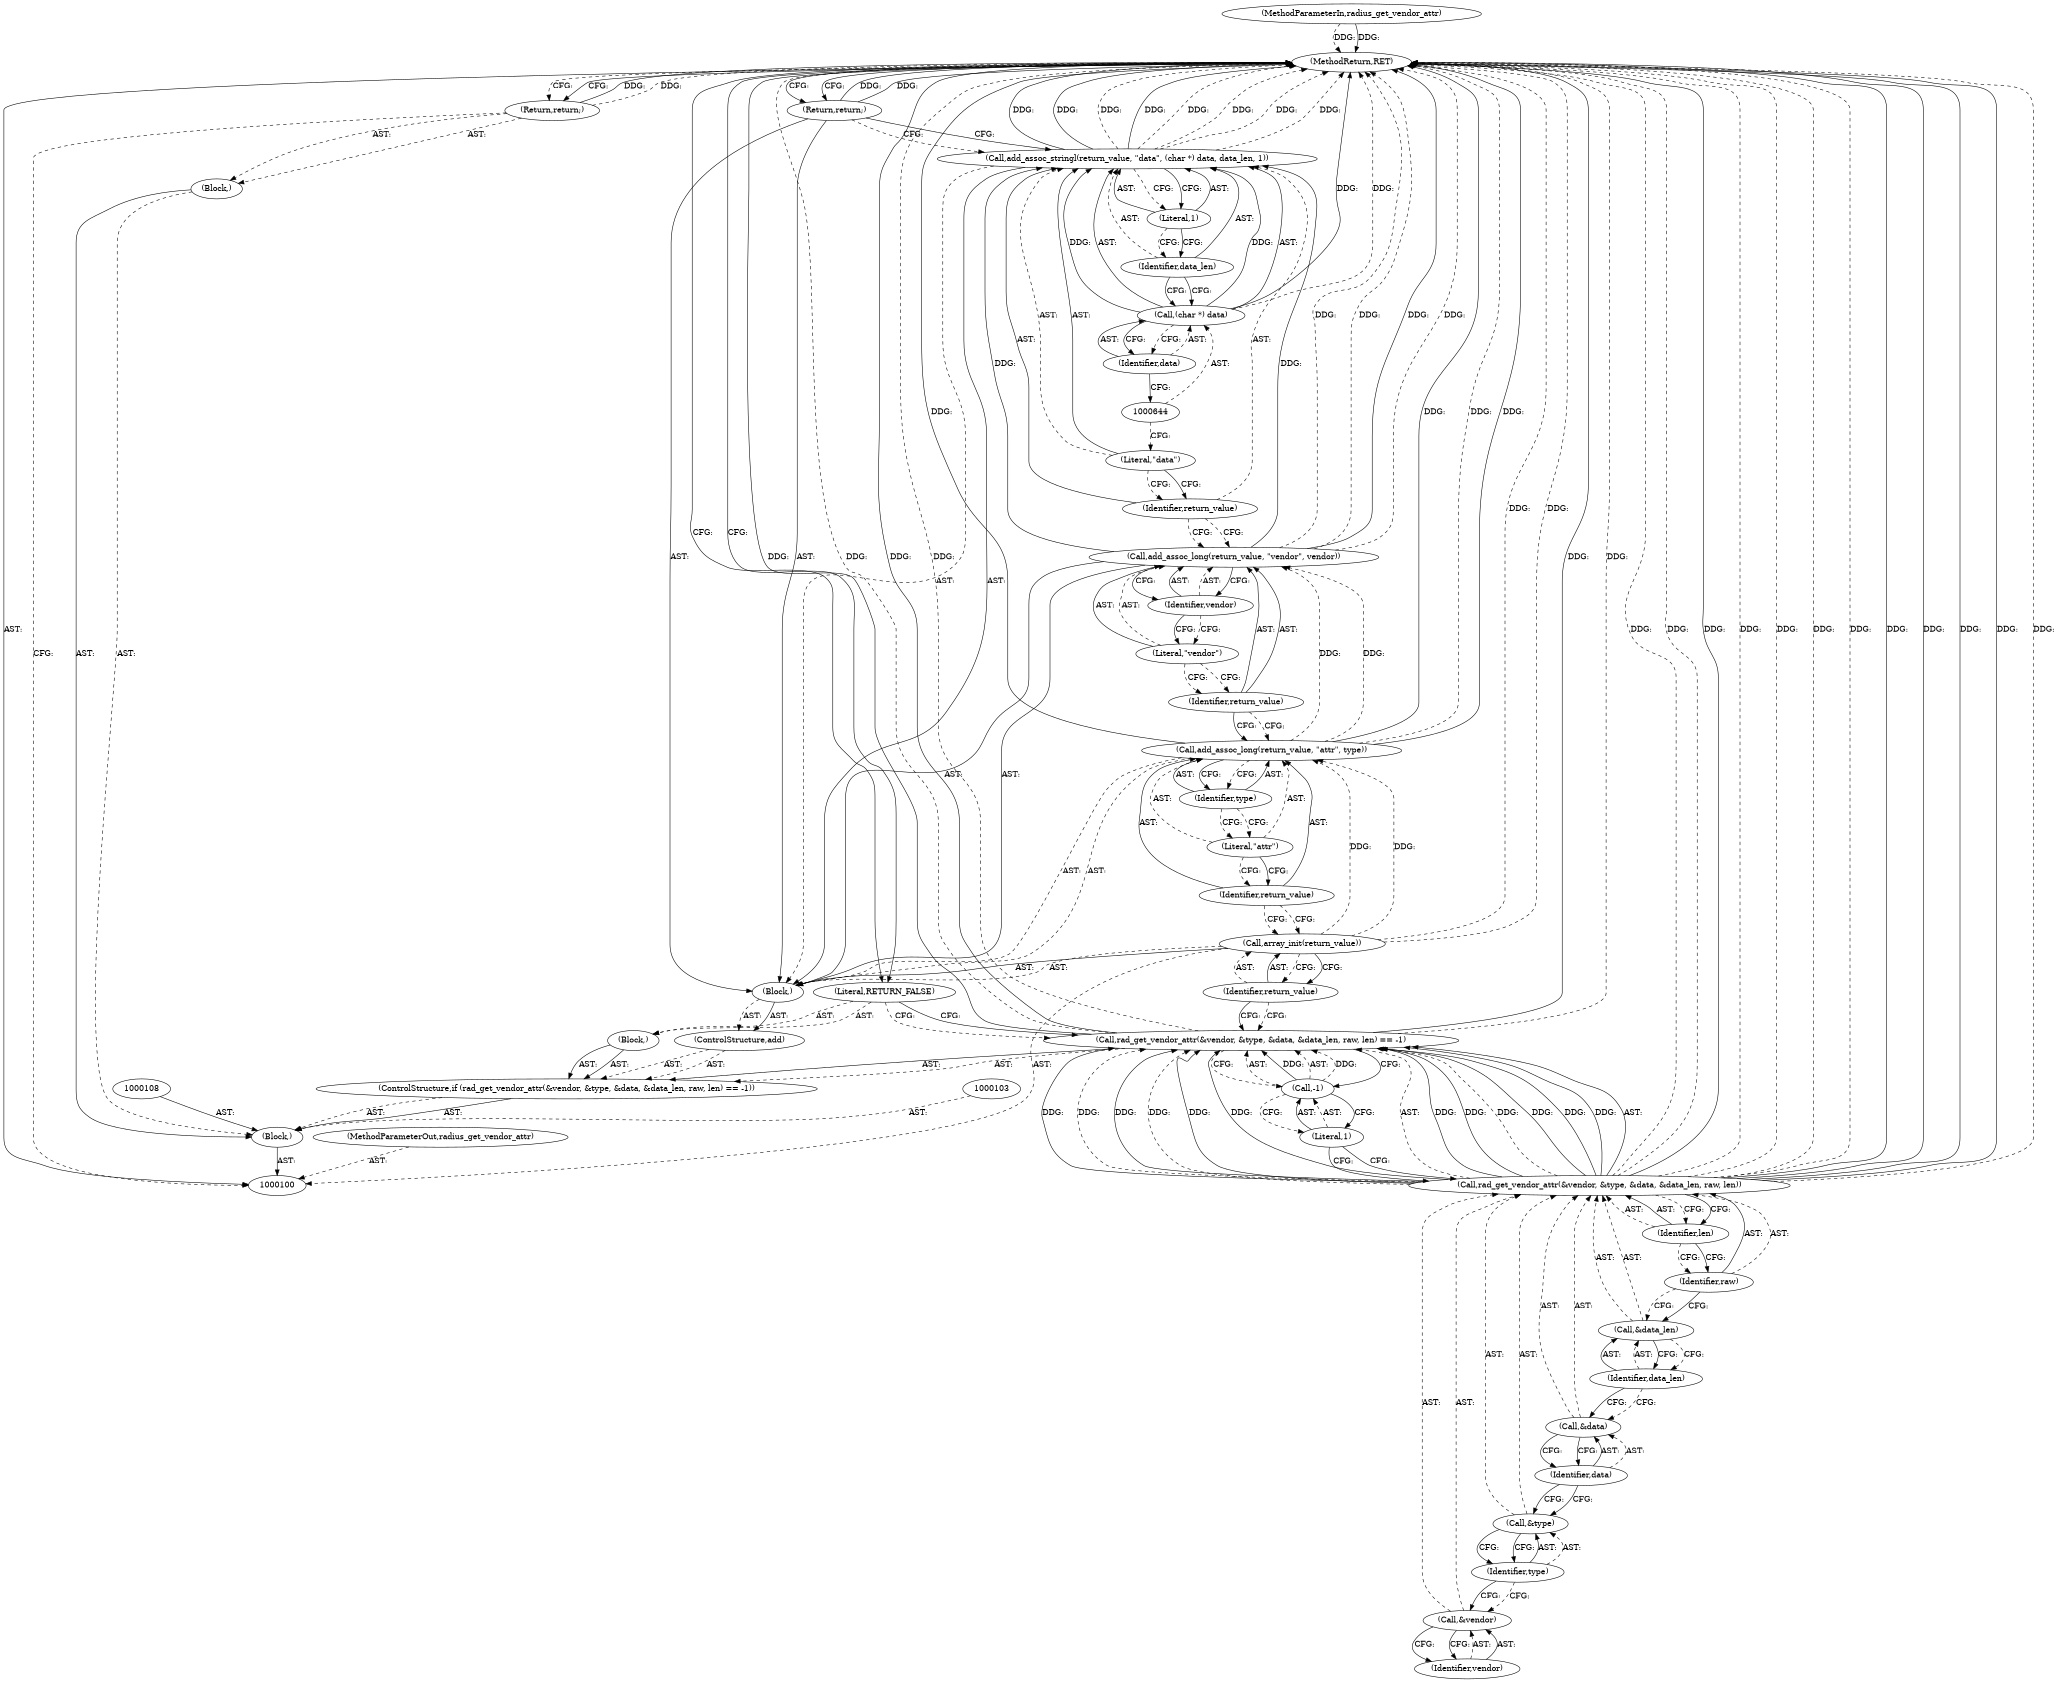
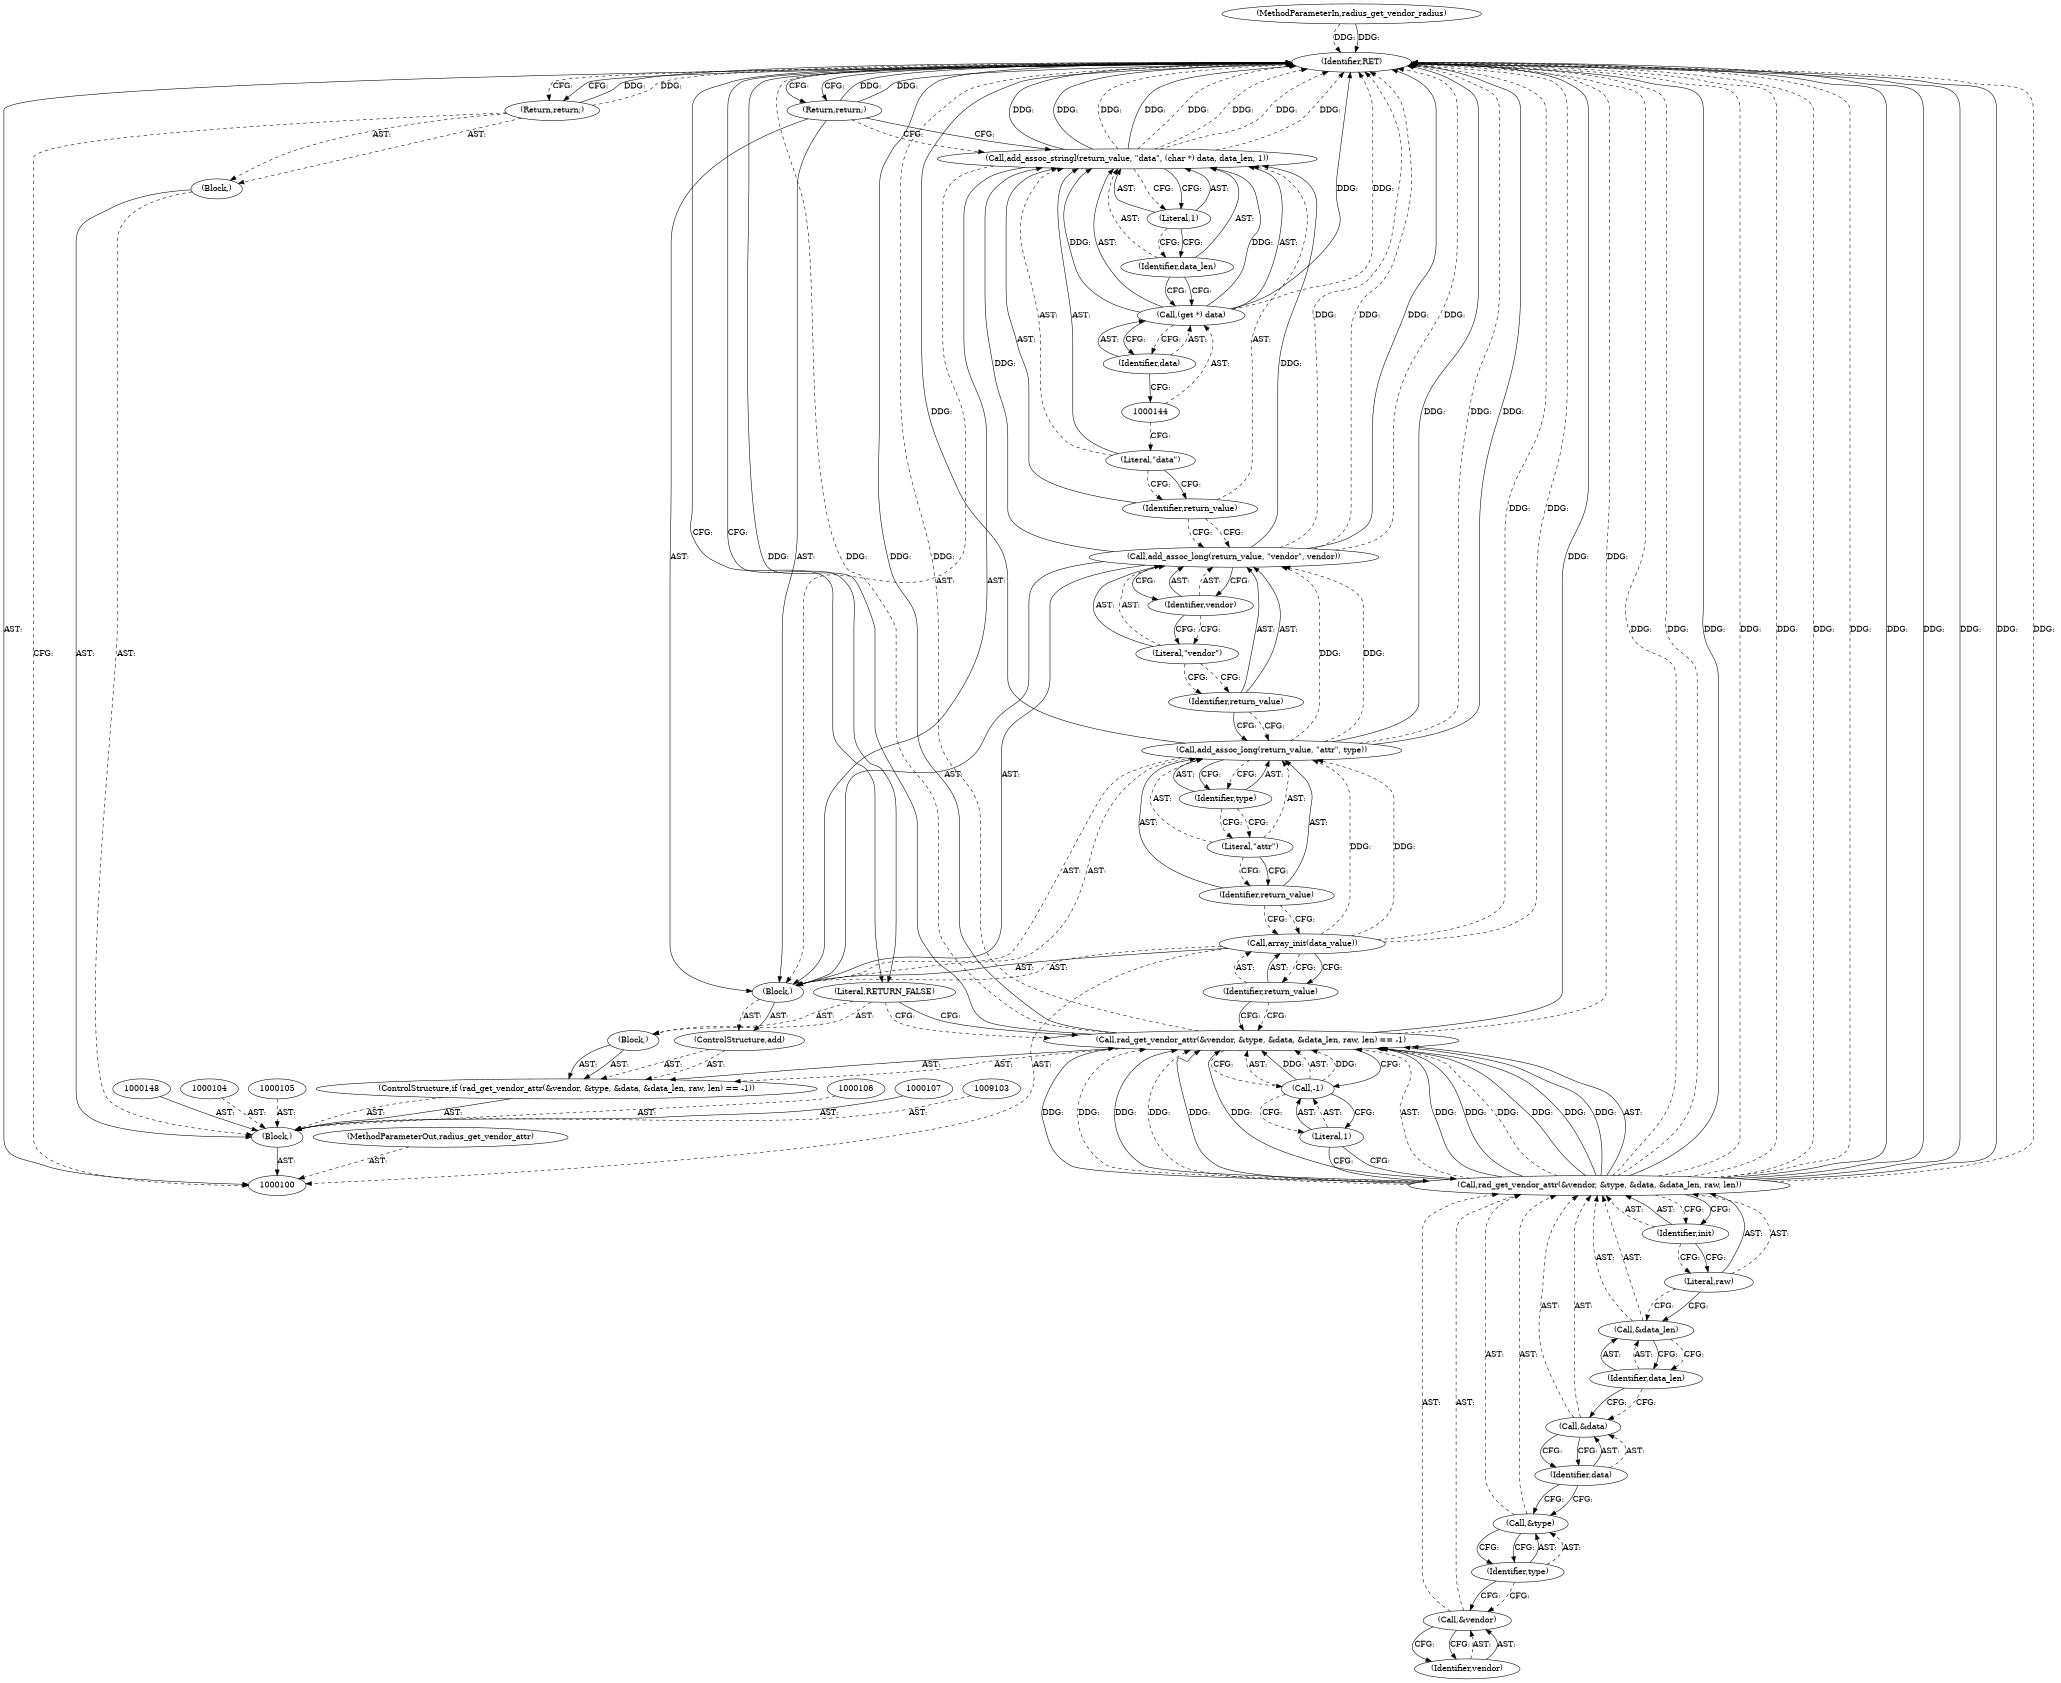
(1352, 14) -> (1352, 14)
(1352, 62) -> (1352, 62)
(1191, 316) -> (1191, 316)
(1151, 412) -> (1151, 412)
(1302, 944) -> (1302, 944)
(142, 1089) -> (142, 1089)
none -> (209, 1089)
none -> (277, 1089)
none -> (856, 1089)
none -> (924, 1089)
(992, 1089) -> (992, 1089)
(1686, 1234) -> (1686, 1234)
(1709, 1282) -> (1709, 1282)
